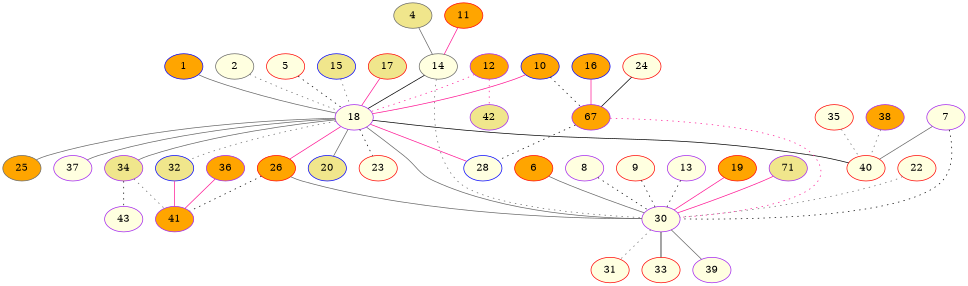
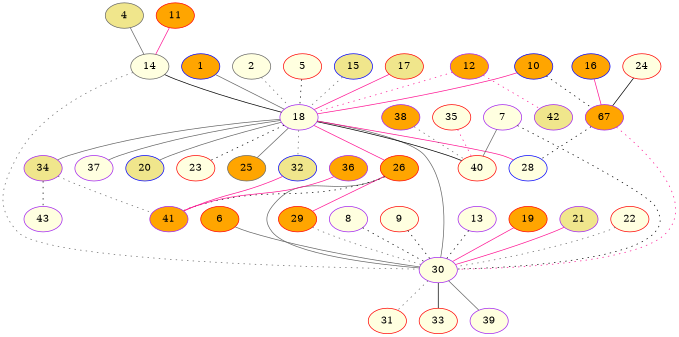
(850, 143) -> (464, 143)
(788, 168) -> (579, 219)
none -> (298, 219)
